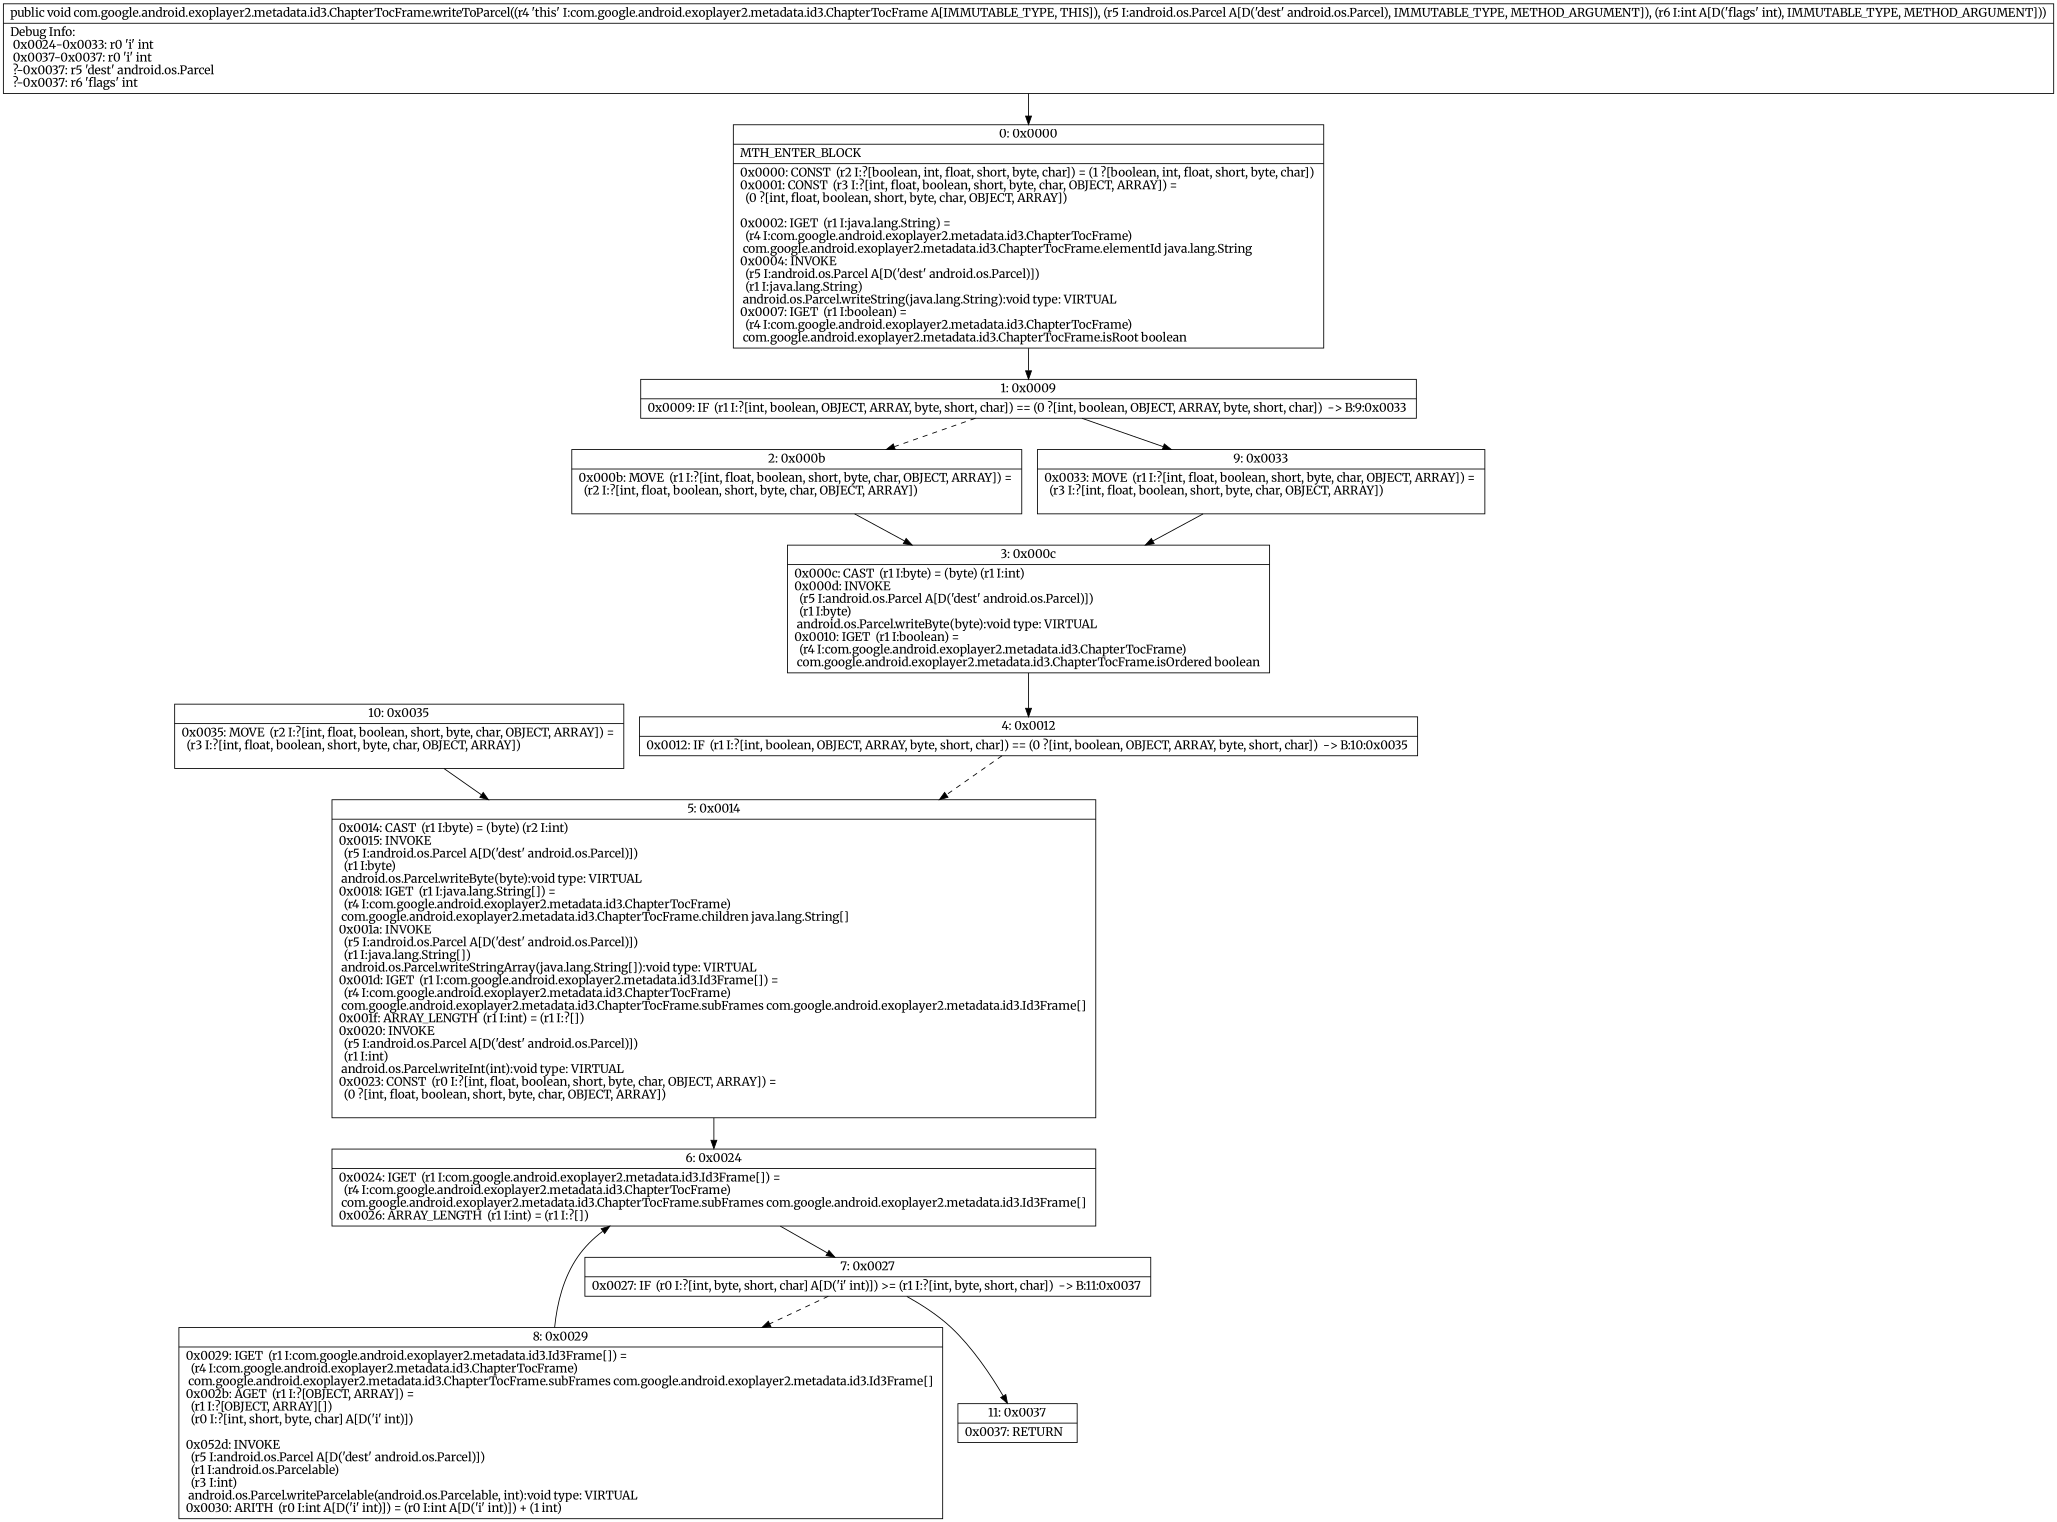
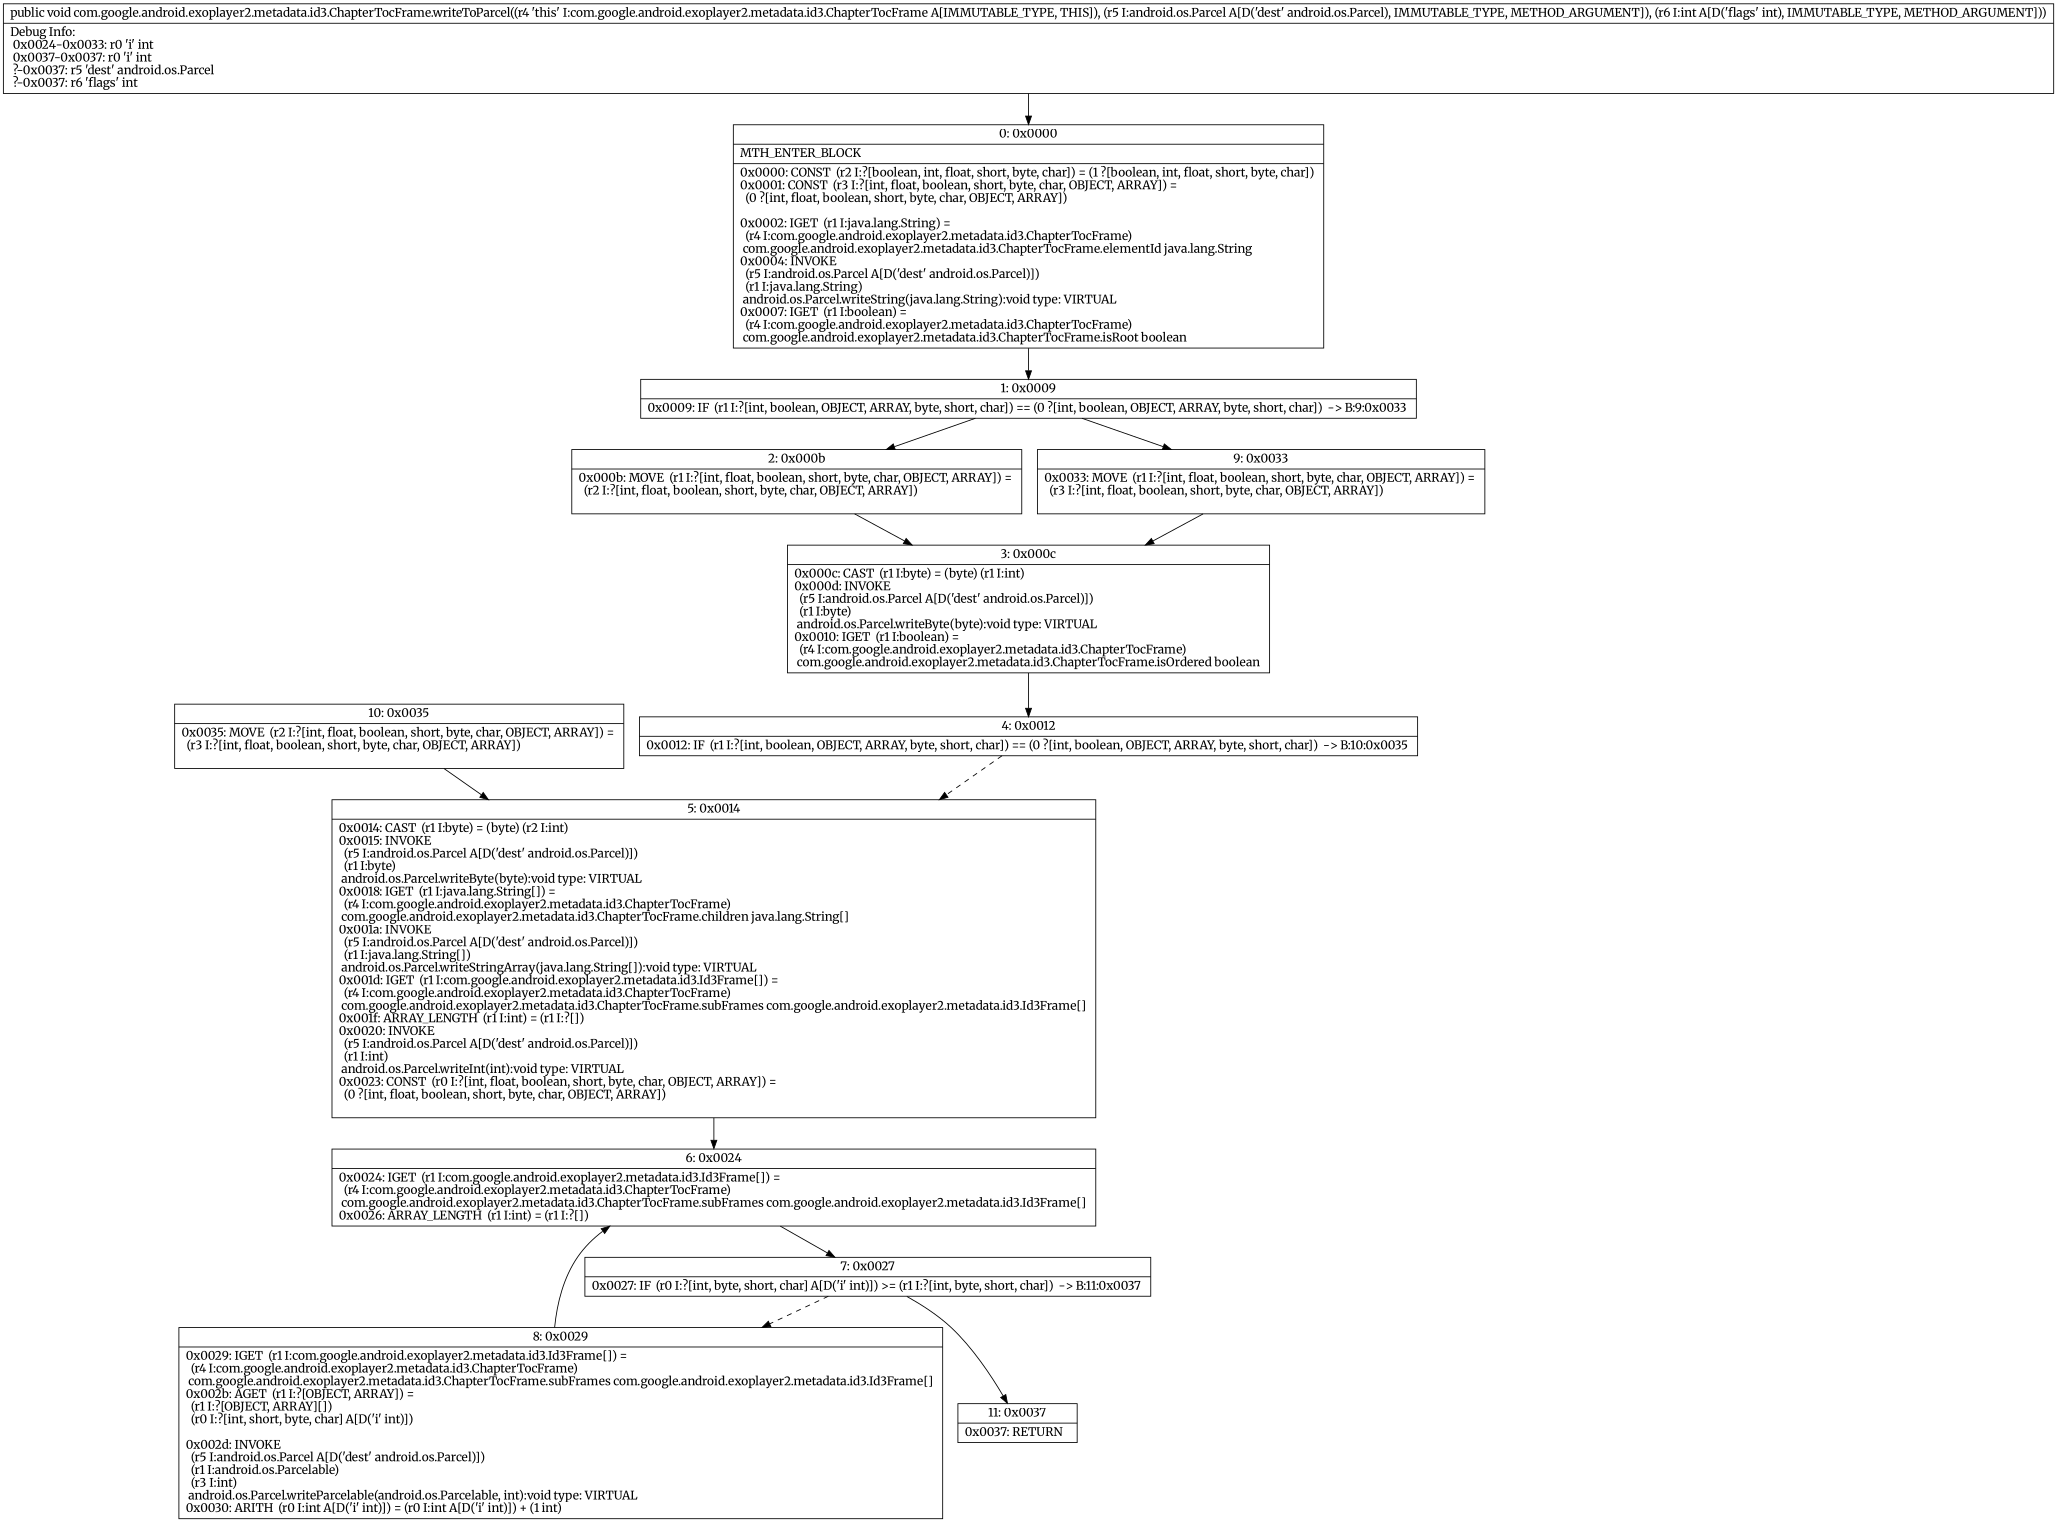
(935, 432) -> (935, 432)
(236, 1445) -> (236, 1445)
